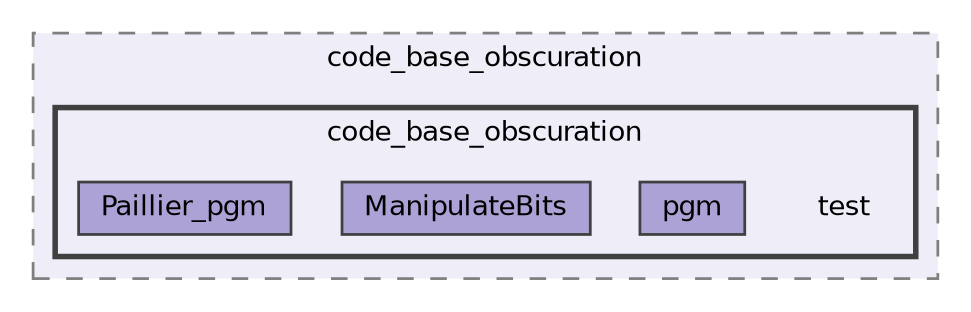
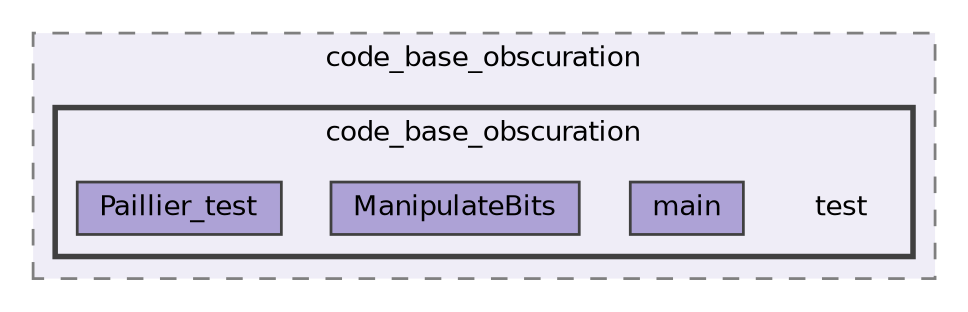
(185, 208) -> (179, 208)
(692, 208) -> (687, 208)
